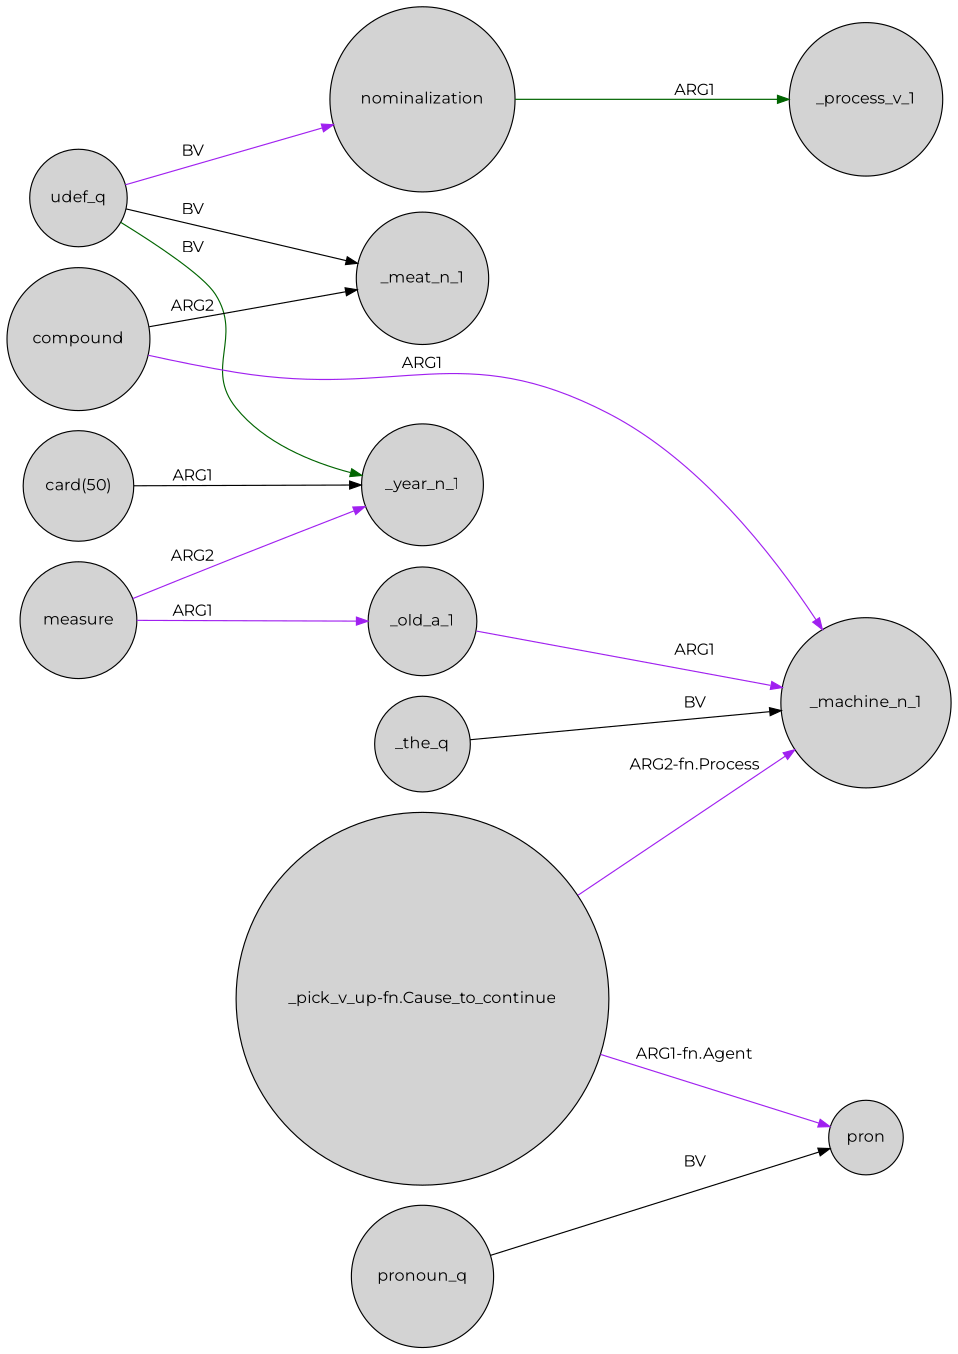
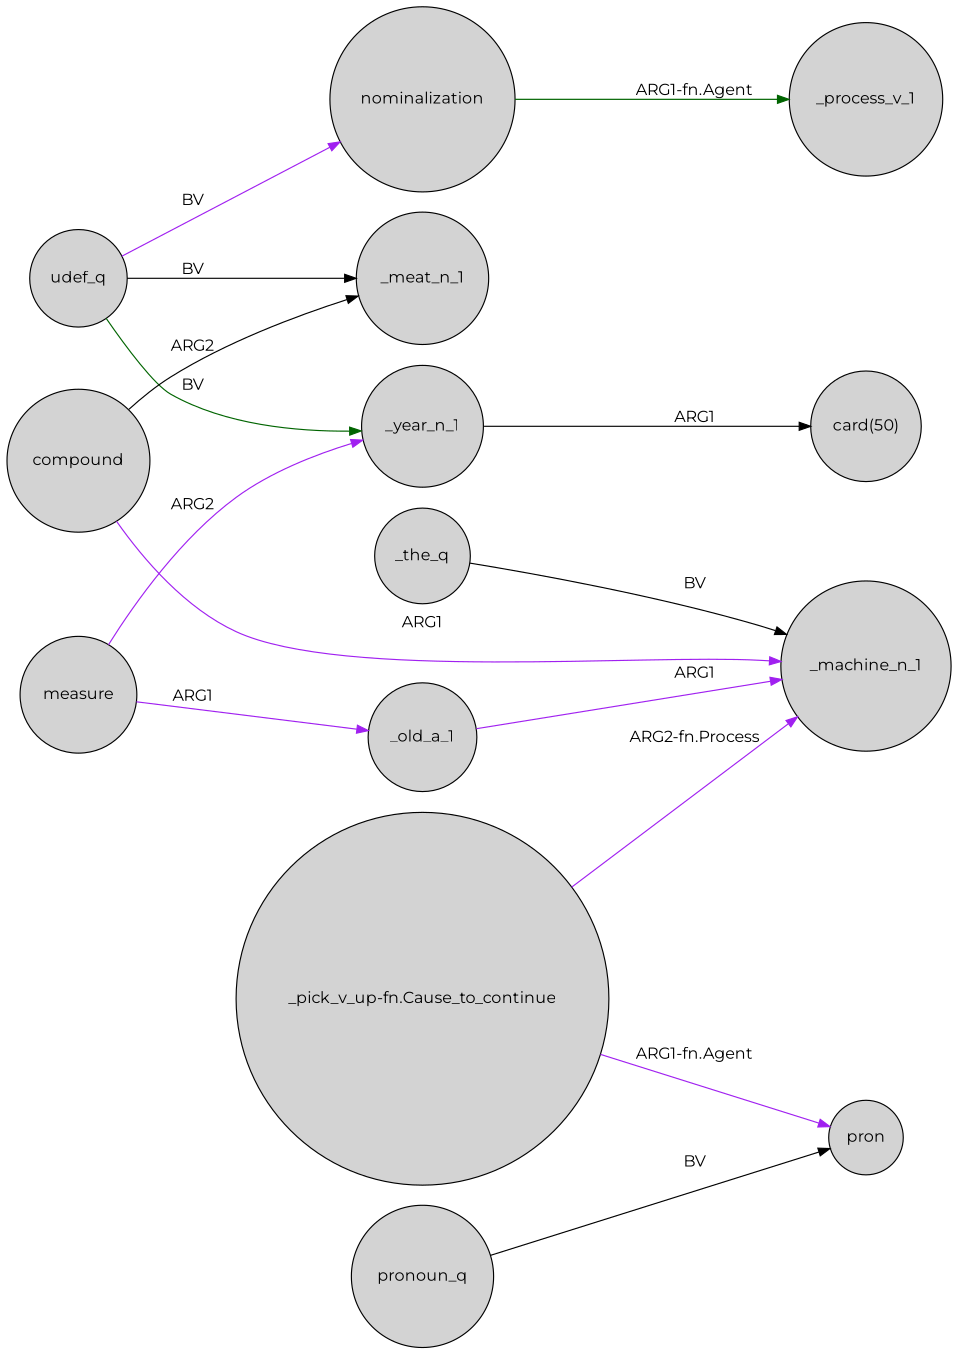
(695, 91) -> (695, 91)
(242, 485) -> (642, 426)
